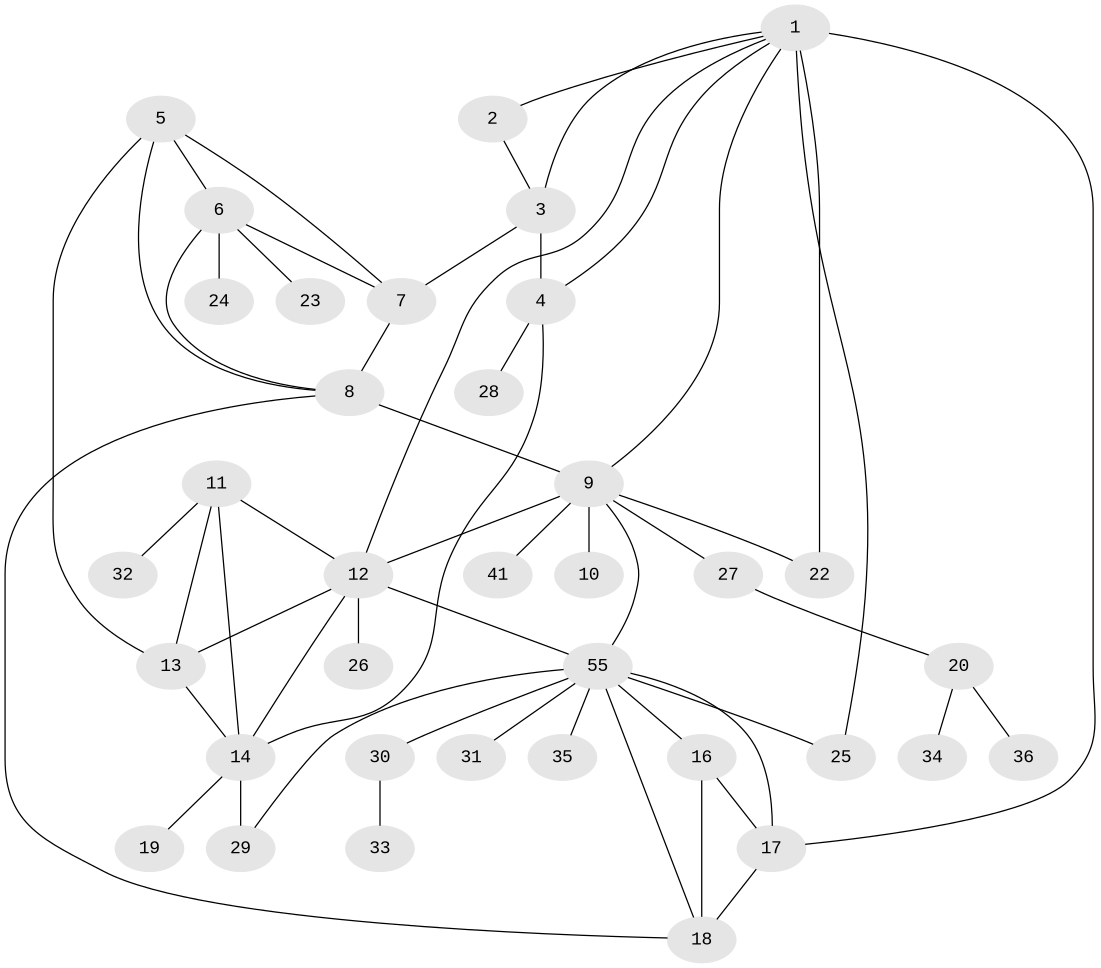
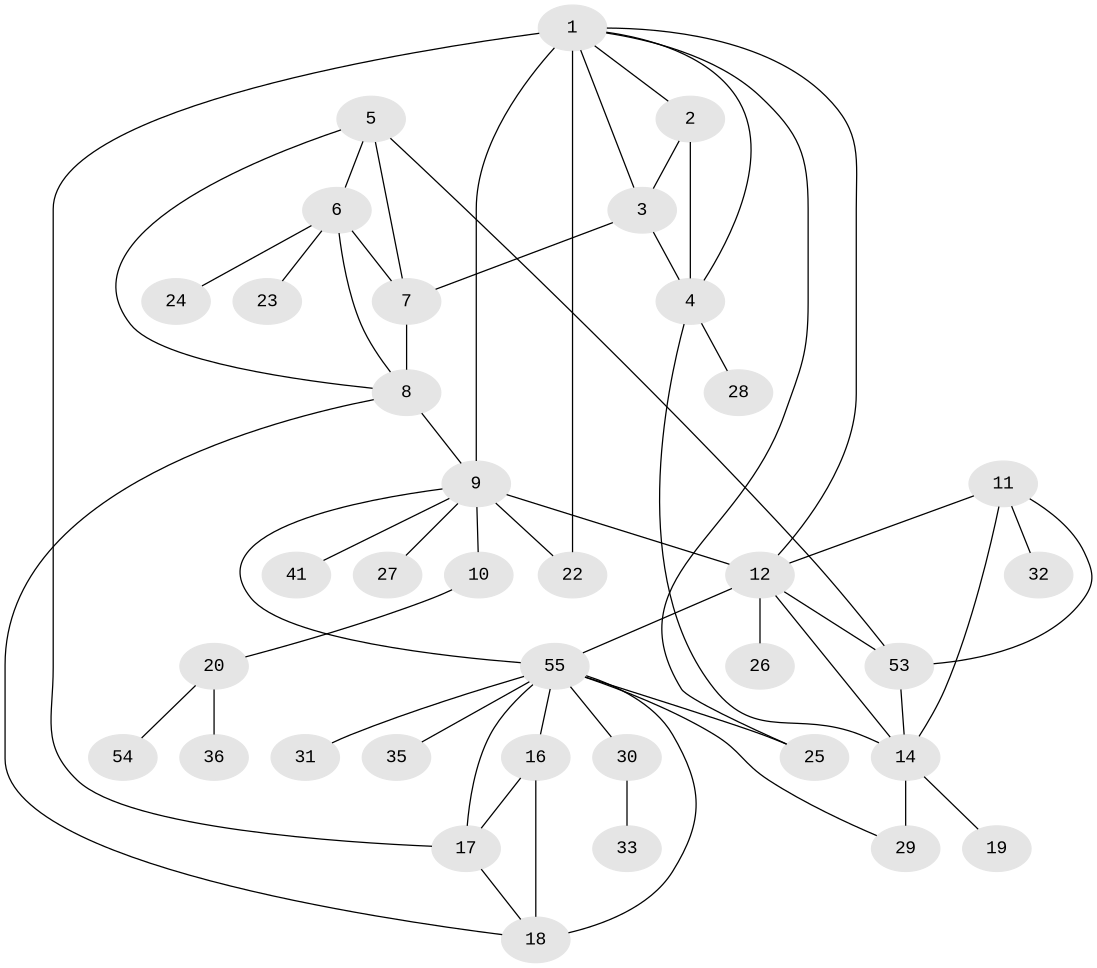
none -> (690, 210)
(841, 624) -> (350, 627)
(171, 666) -> (899, 666)
(932, 757) -> (123, 757)
